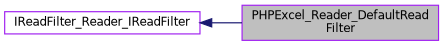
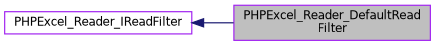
(102, 23) -> (98, 23)
